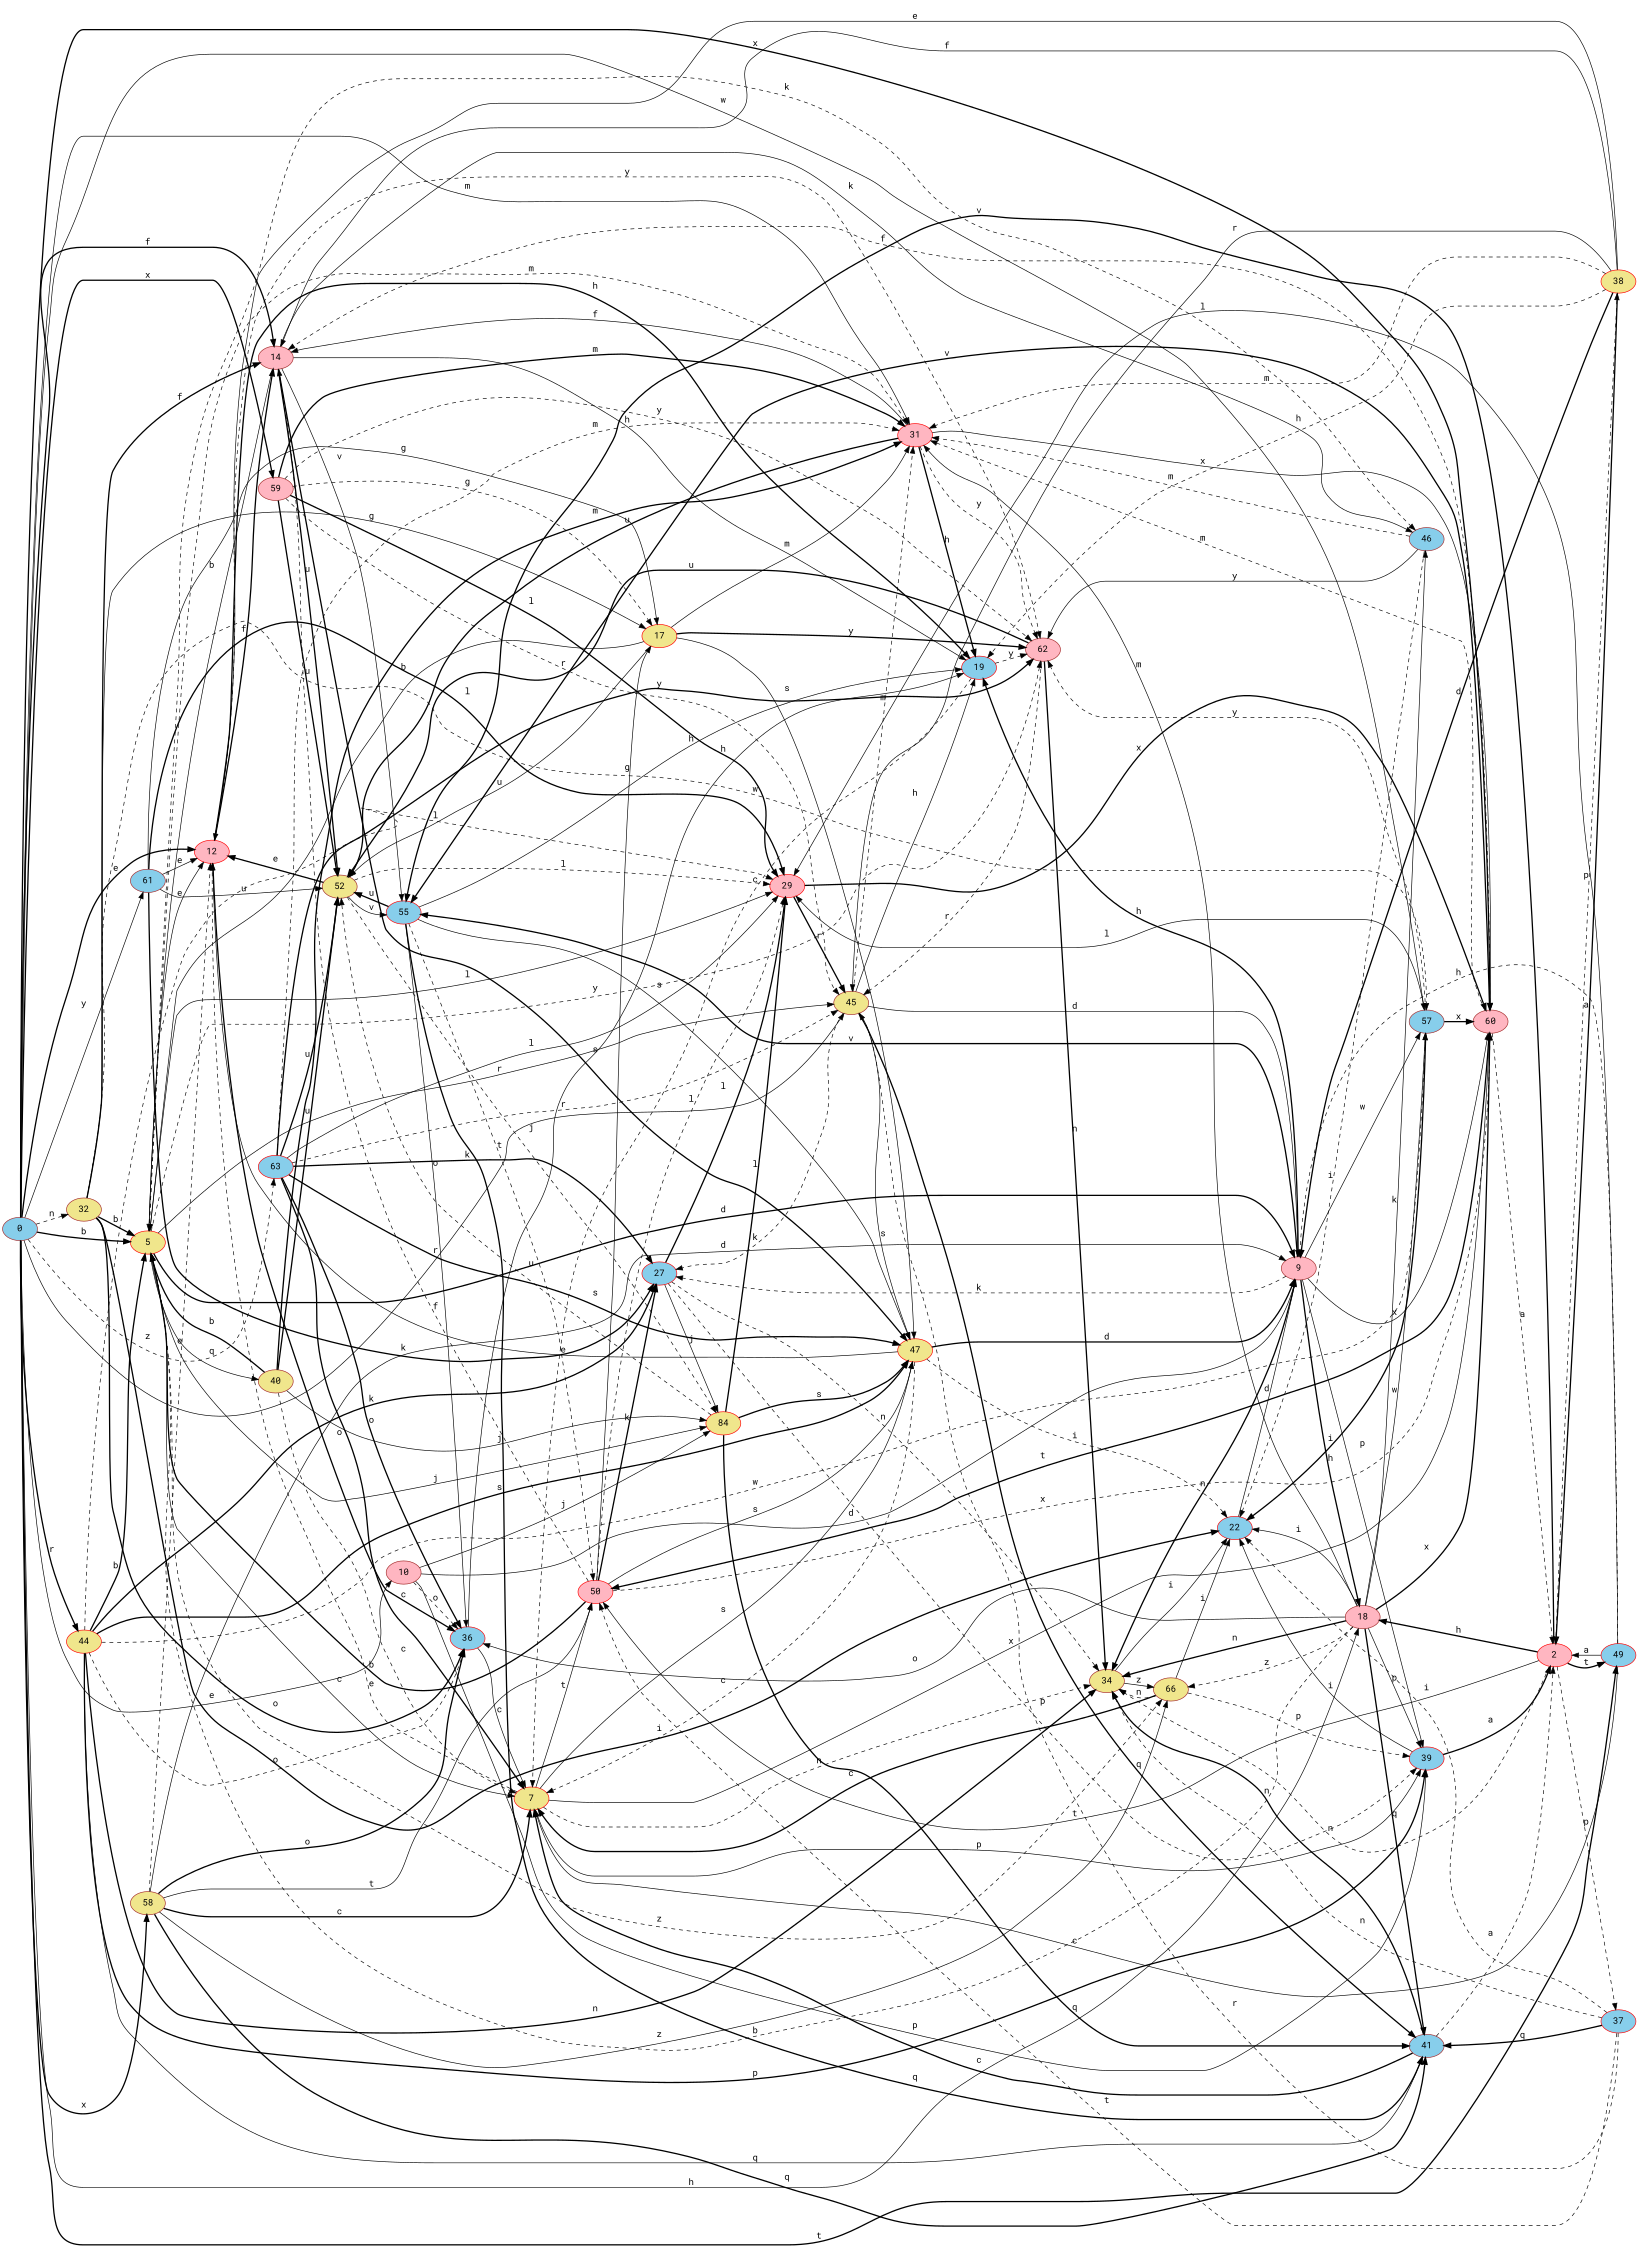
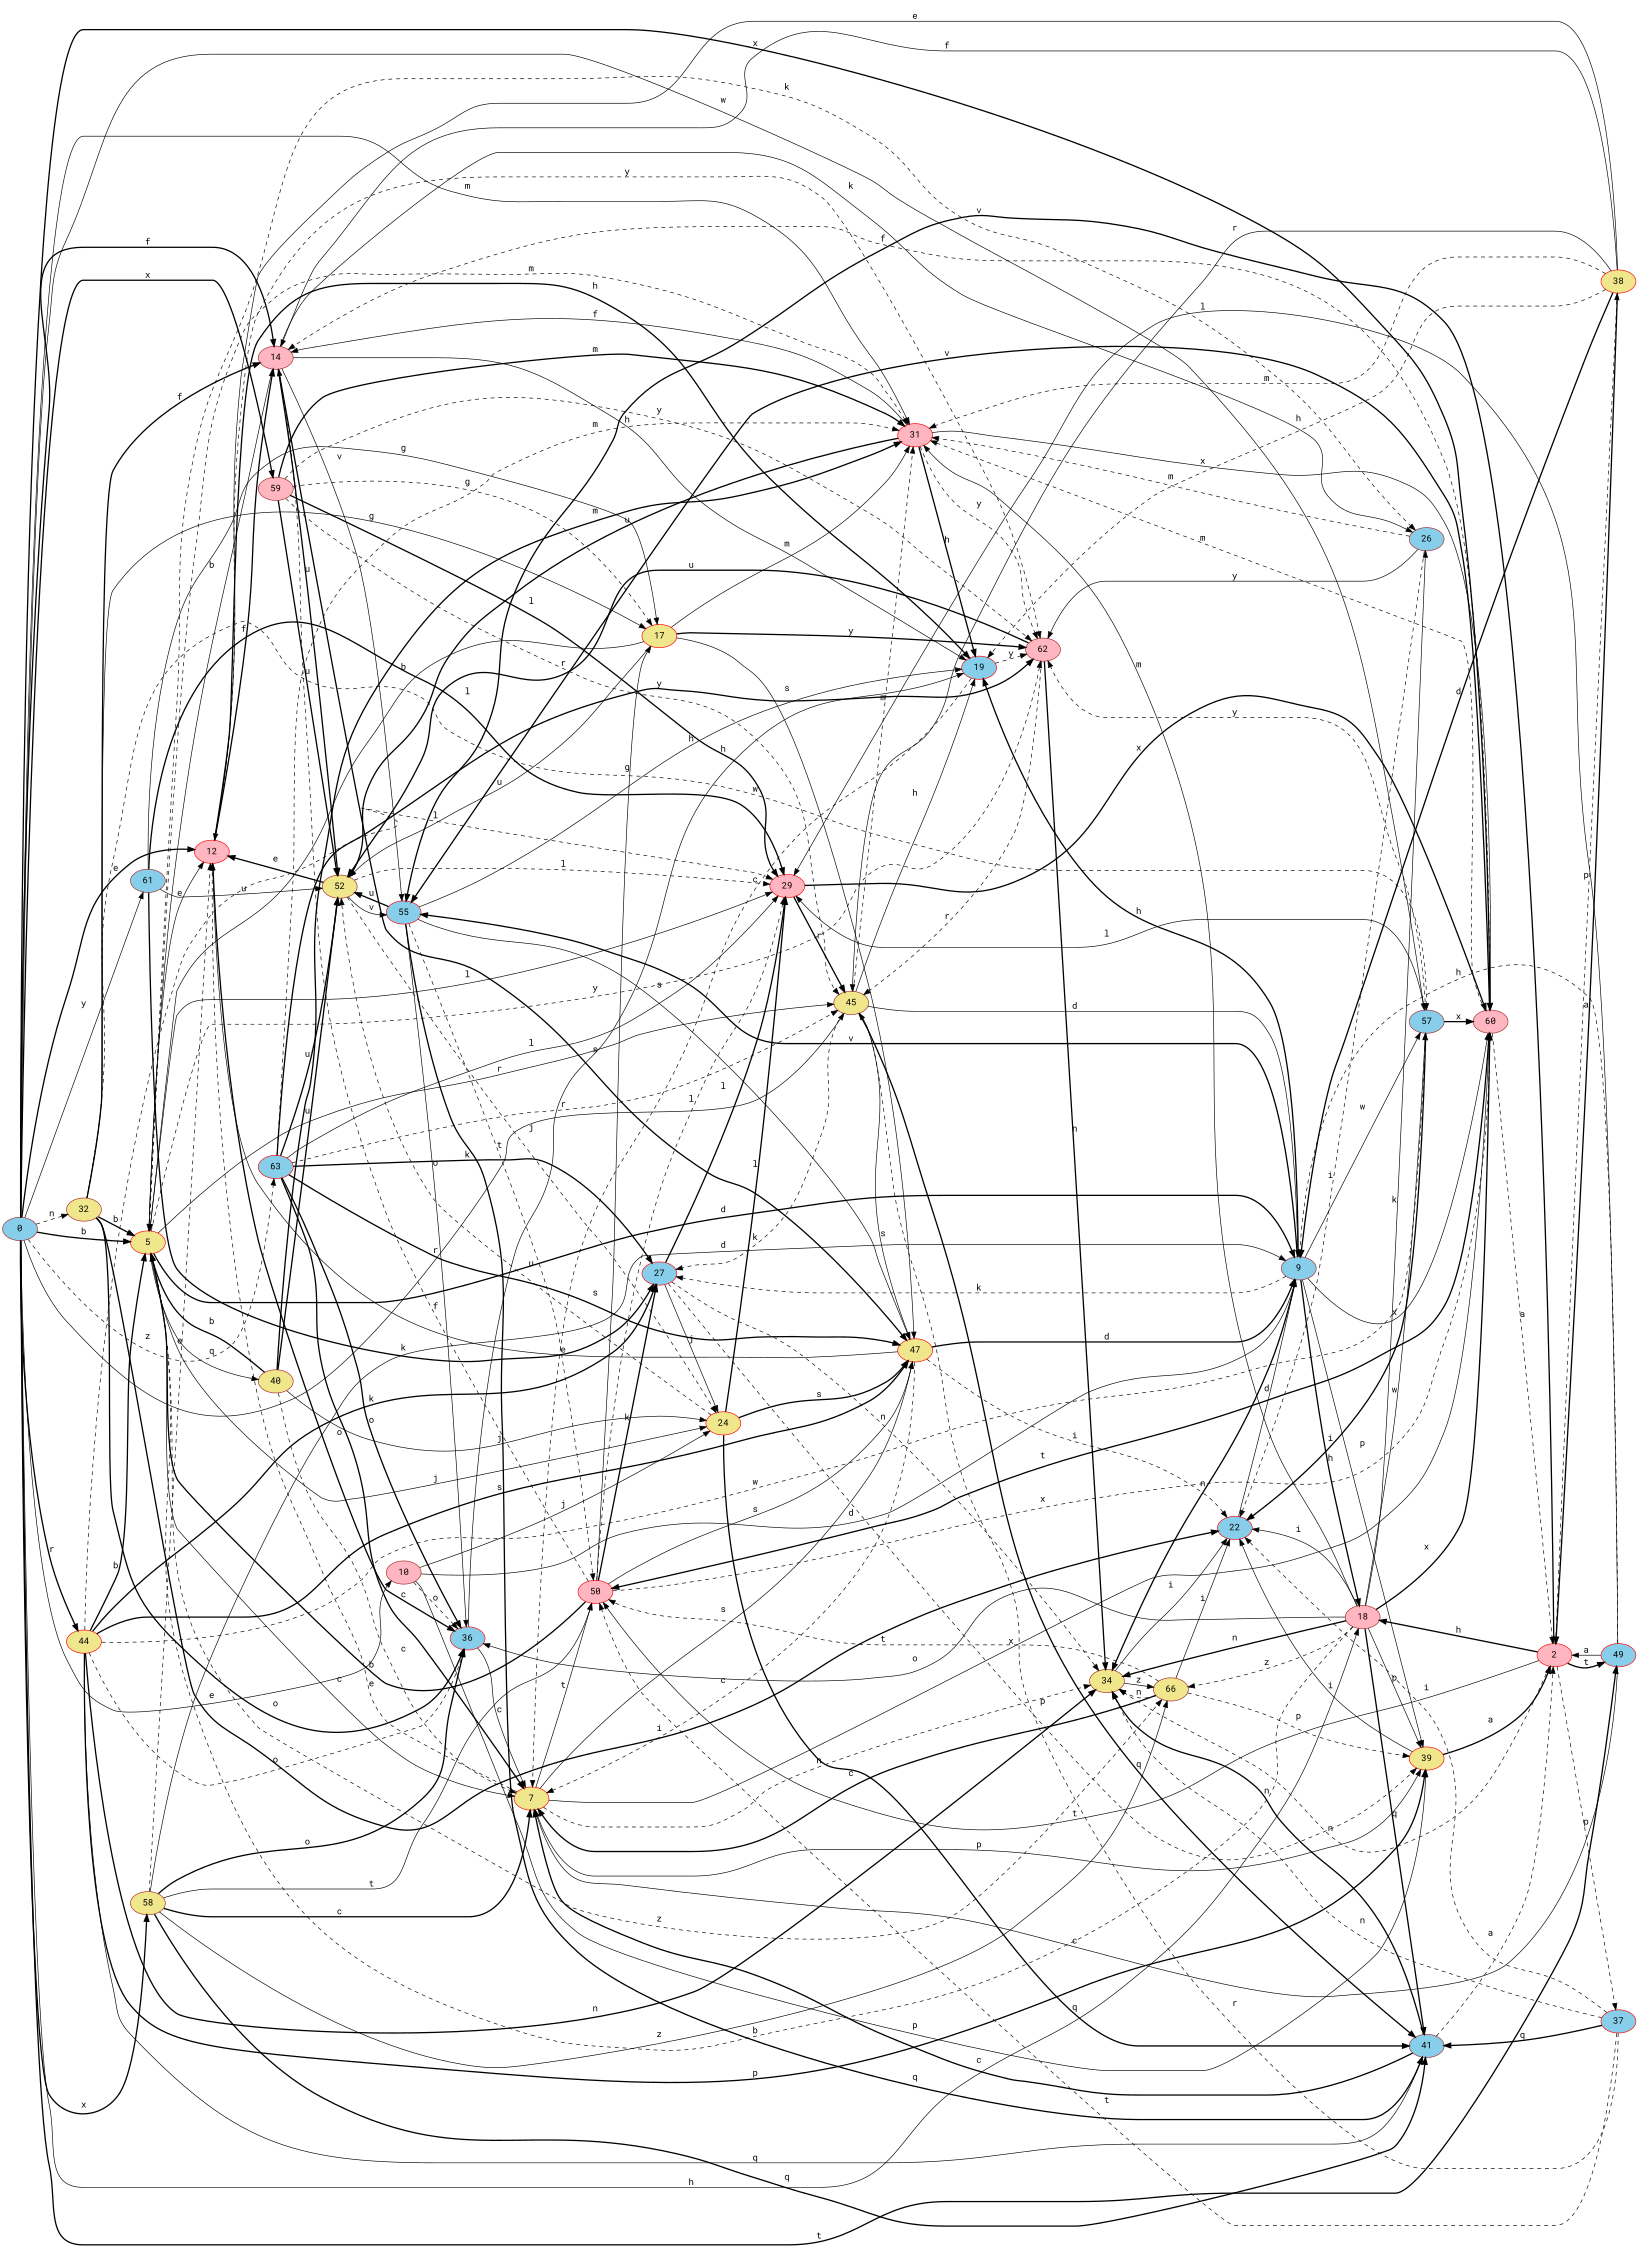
(1427, 539) -> (1427, 539)
(180, 866) -> none
(1299, 1268) -> (1299, 1268)
(723, 1423) -> (723, 1423)
none -> (888, 1645)
(1427, 1759) -> (1427, 1759)
